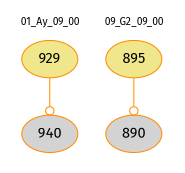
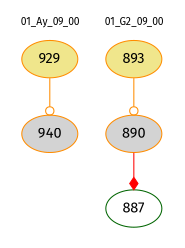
(134, 22) -> (134, 22)
(134, 59) -> (134, 59)
none -> (134, 209)
